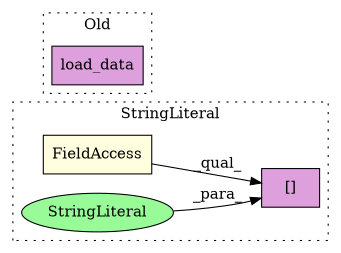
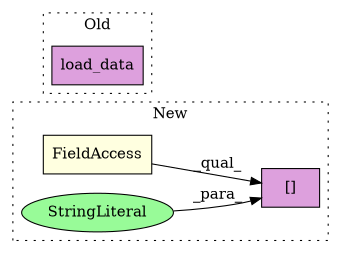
(171, 114) -> (171, 114)
